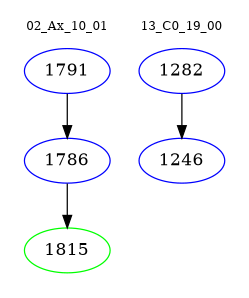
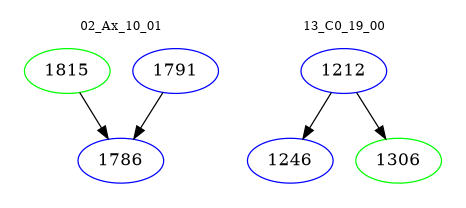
(182, 71) -> (344, 71)
none -> (399, 161)
(67, 199) -> (91, 110)
